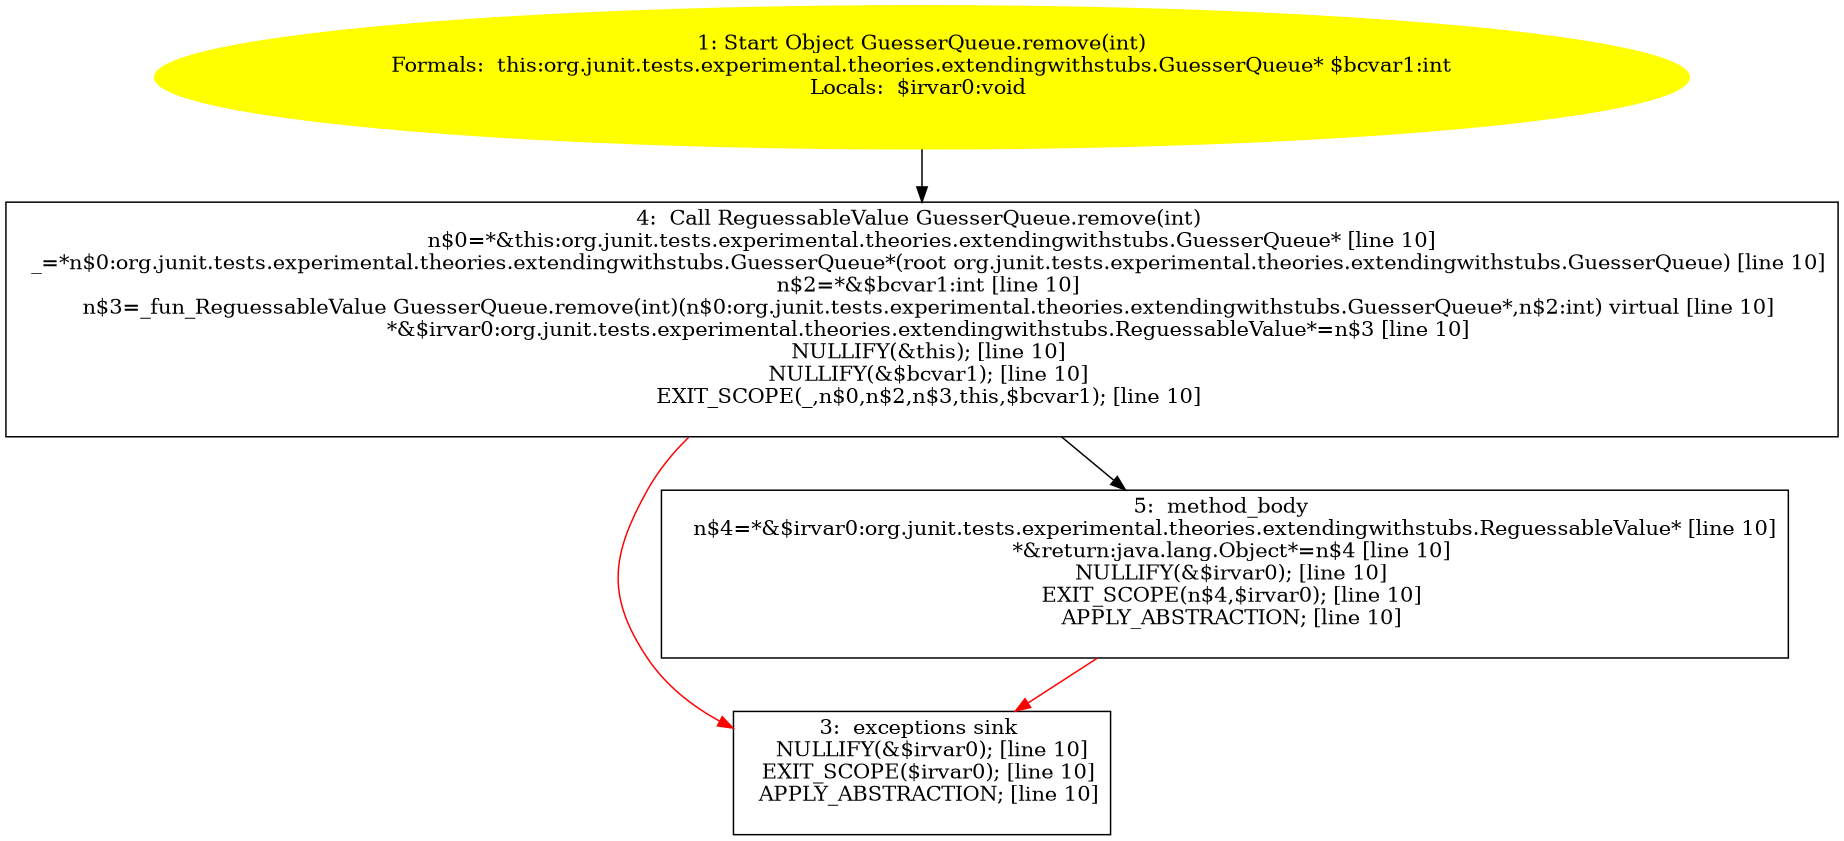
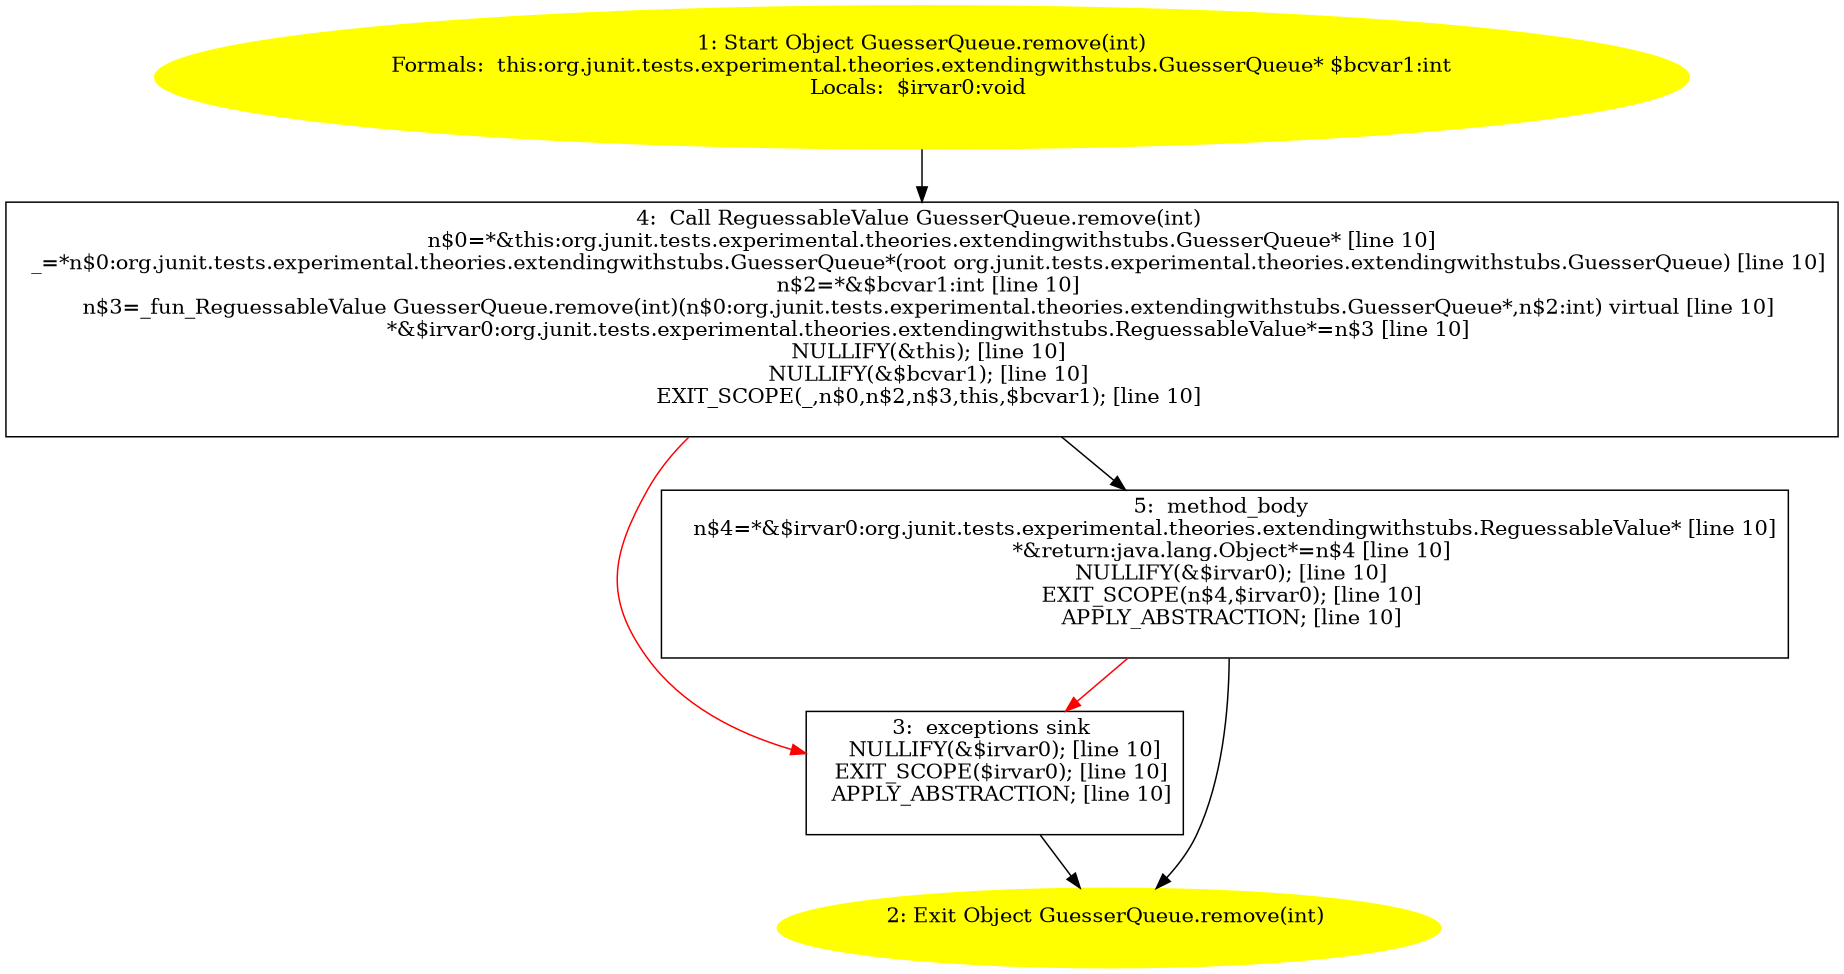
none -> (1109, 928)
